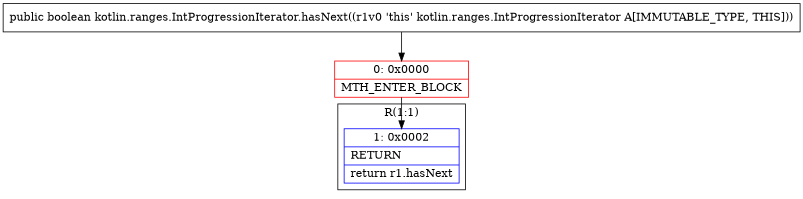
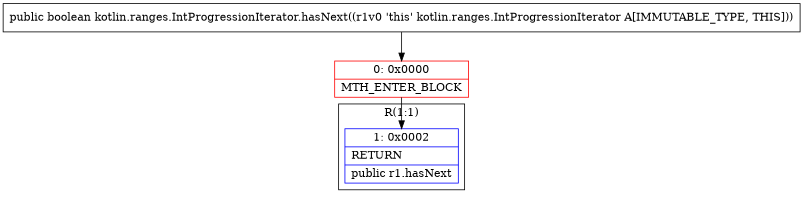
(402, 174) -> (402, 174)
